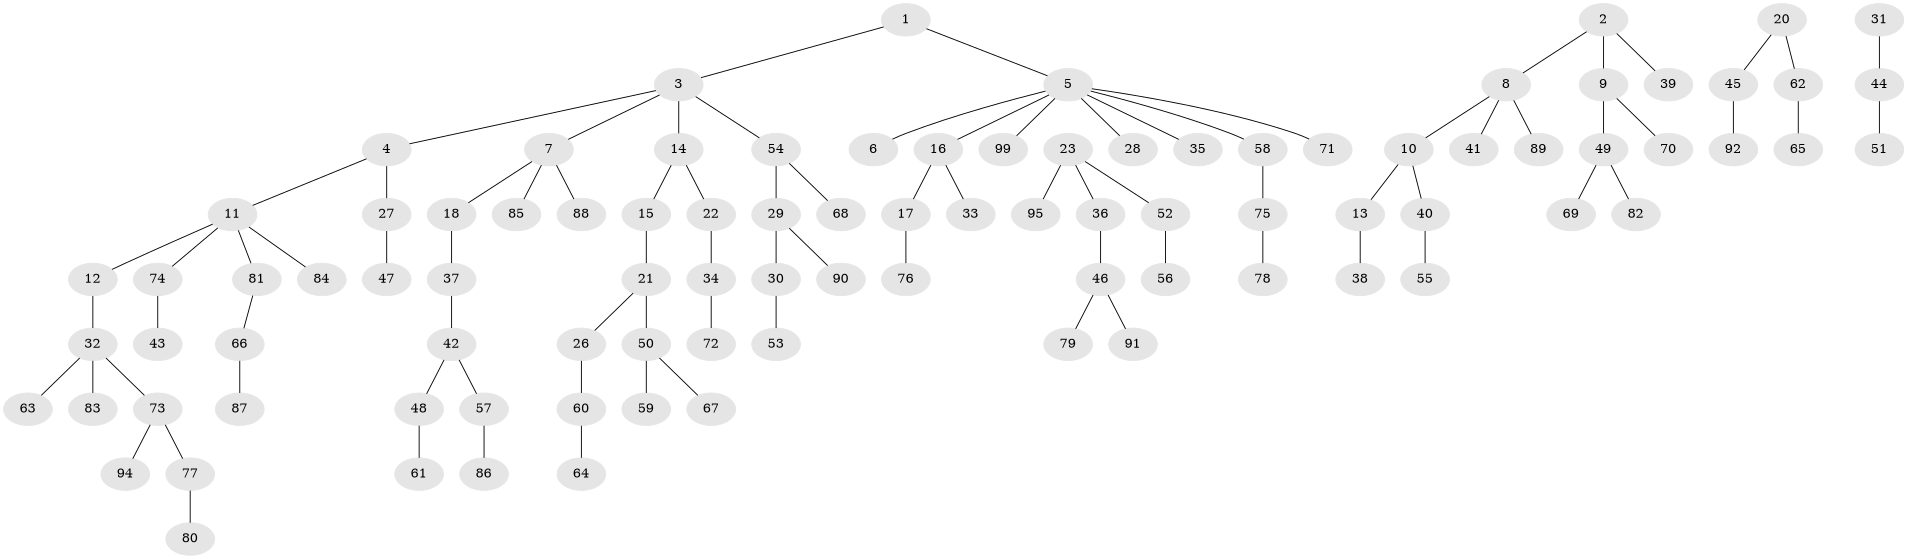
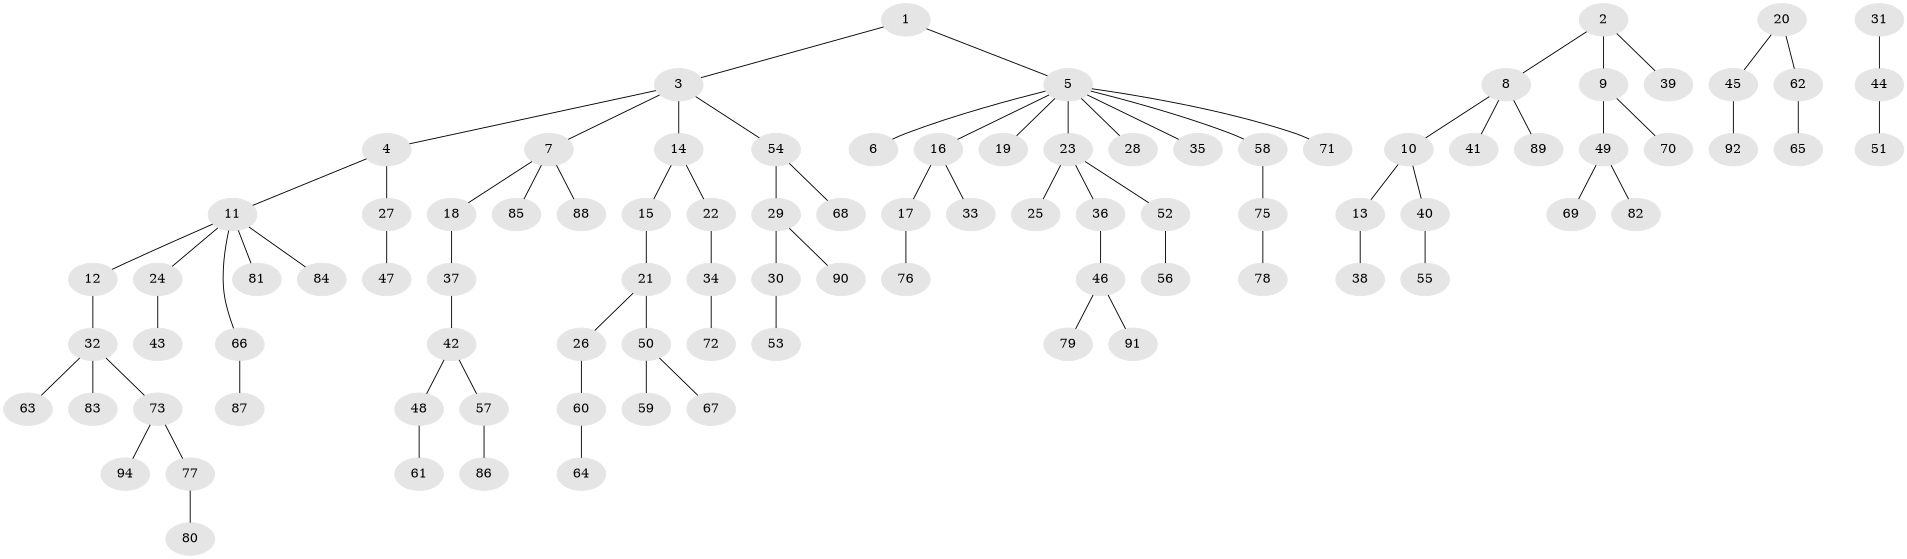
none -> (1068, 117)
(1003, 150) -> (1003, 150)
(1036, 215) -> (1036, 215)
(158, 279) -> (158, 279)
(248, 312) -> (223, 280)
